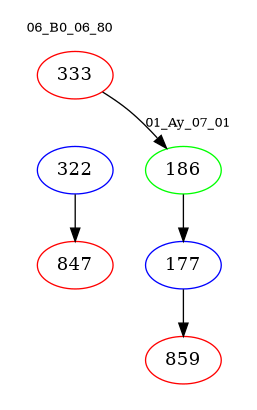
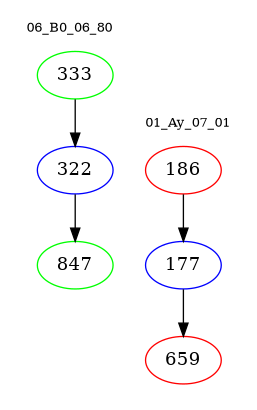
(75, 75) -> (75, 75)
(144, 124) -> (75, 116)
(183, 170) -> (183, 170)
(75, 265) -> (75, 265)
(183, 360) -> (183, 360)
